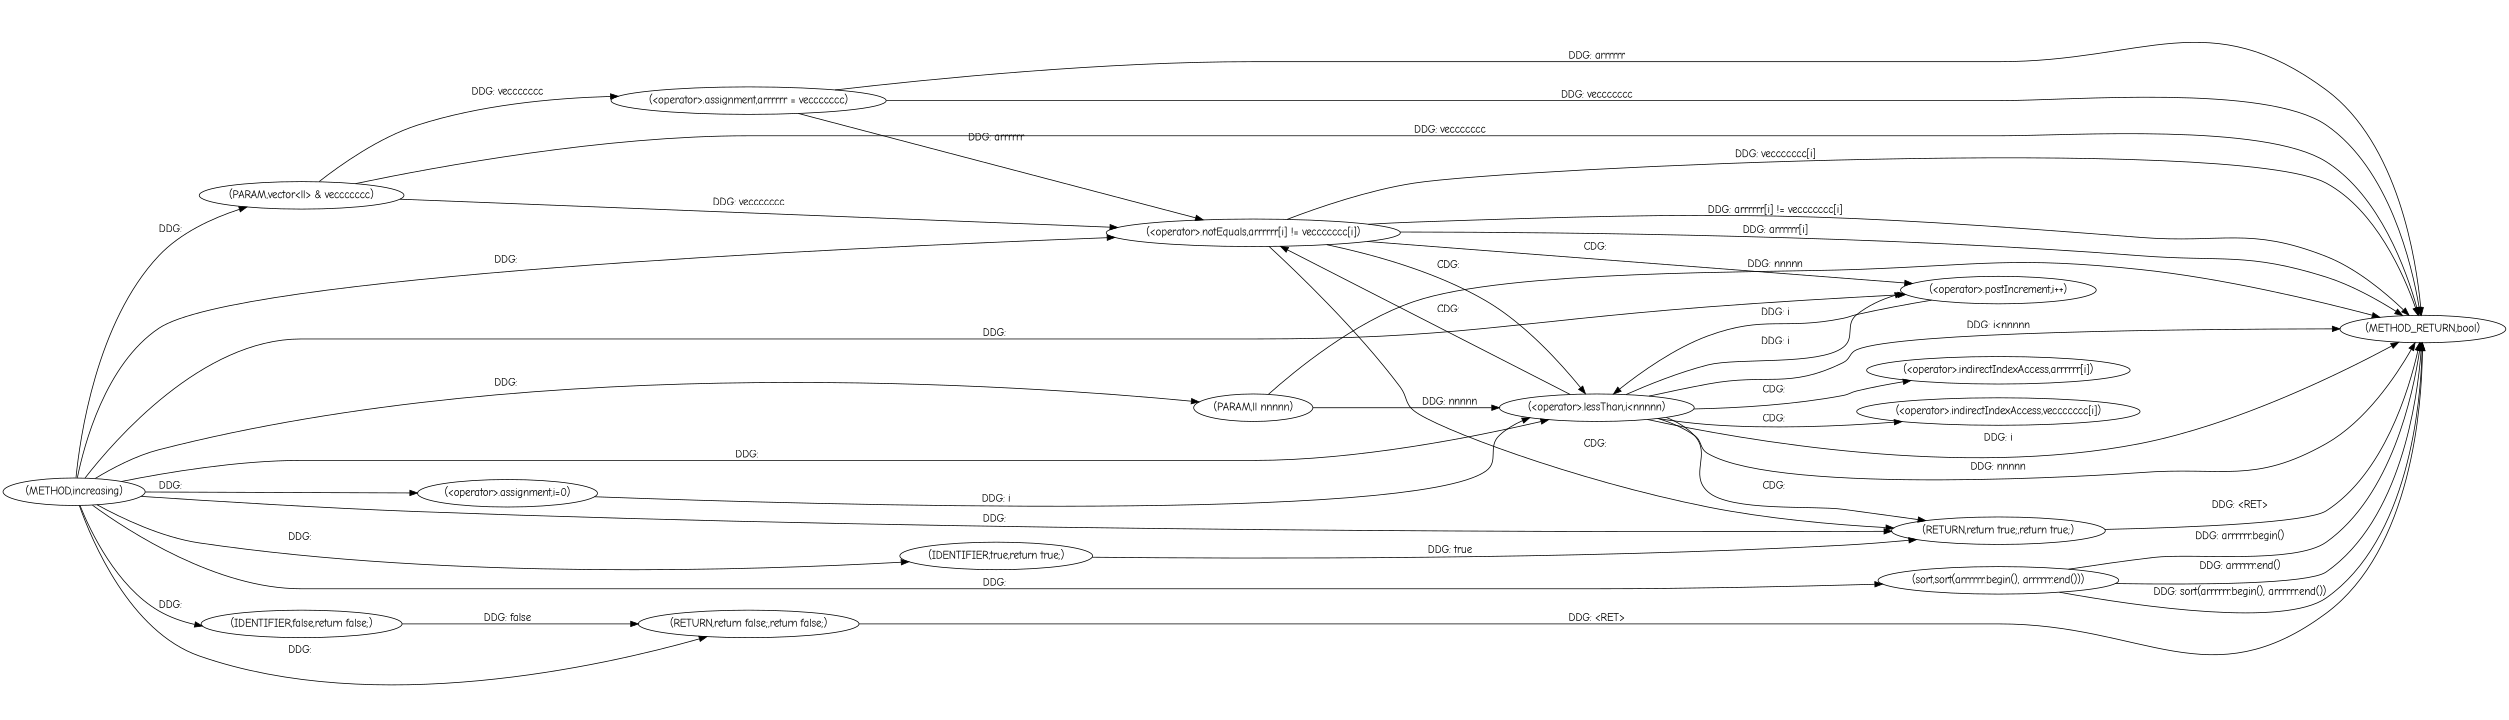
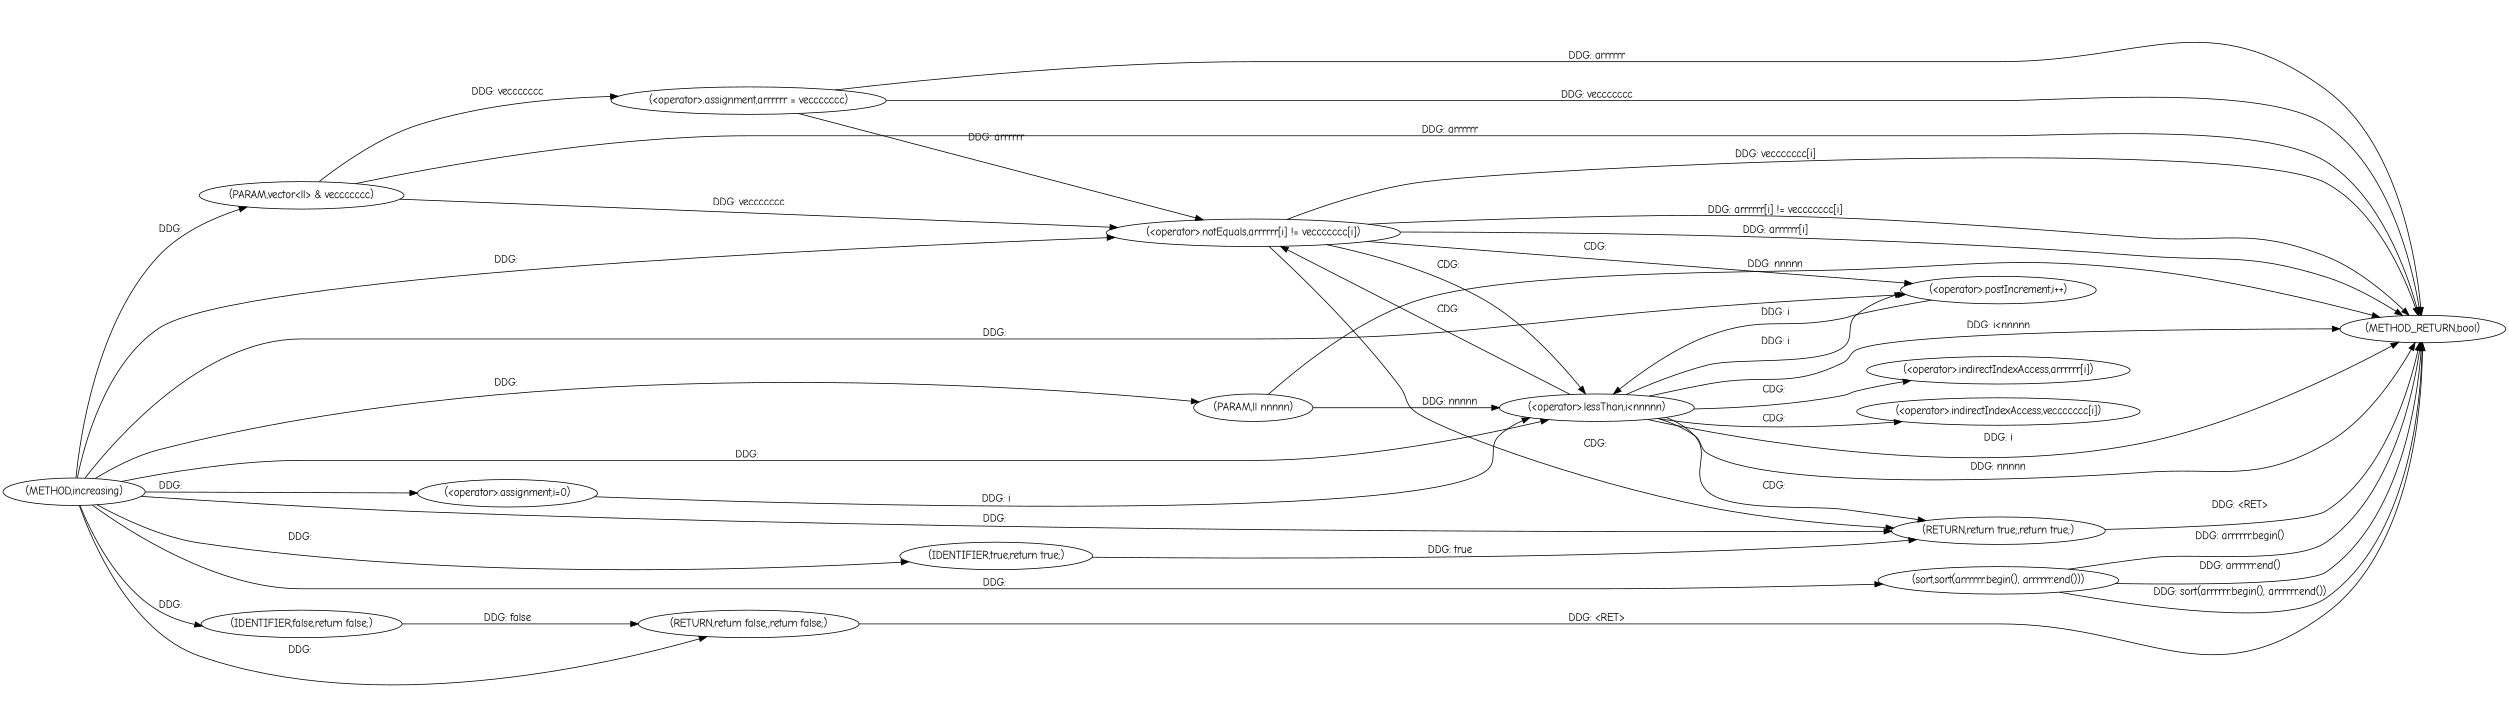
(1450, 130) -> (1450, 130)
